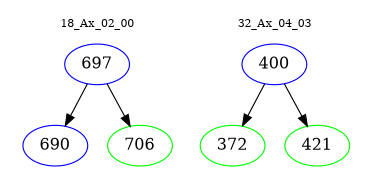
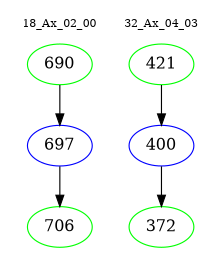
(79, 100) -> (60, 99)
(293, 100) -> (161, 99)
(55, 146) -> (60, 64)
